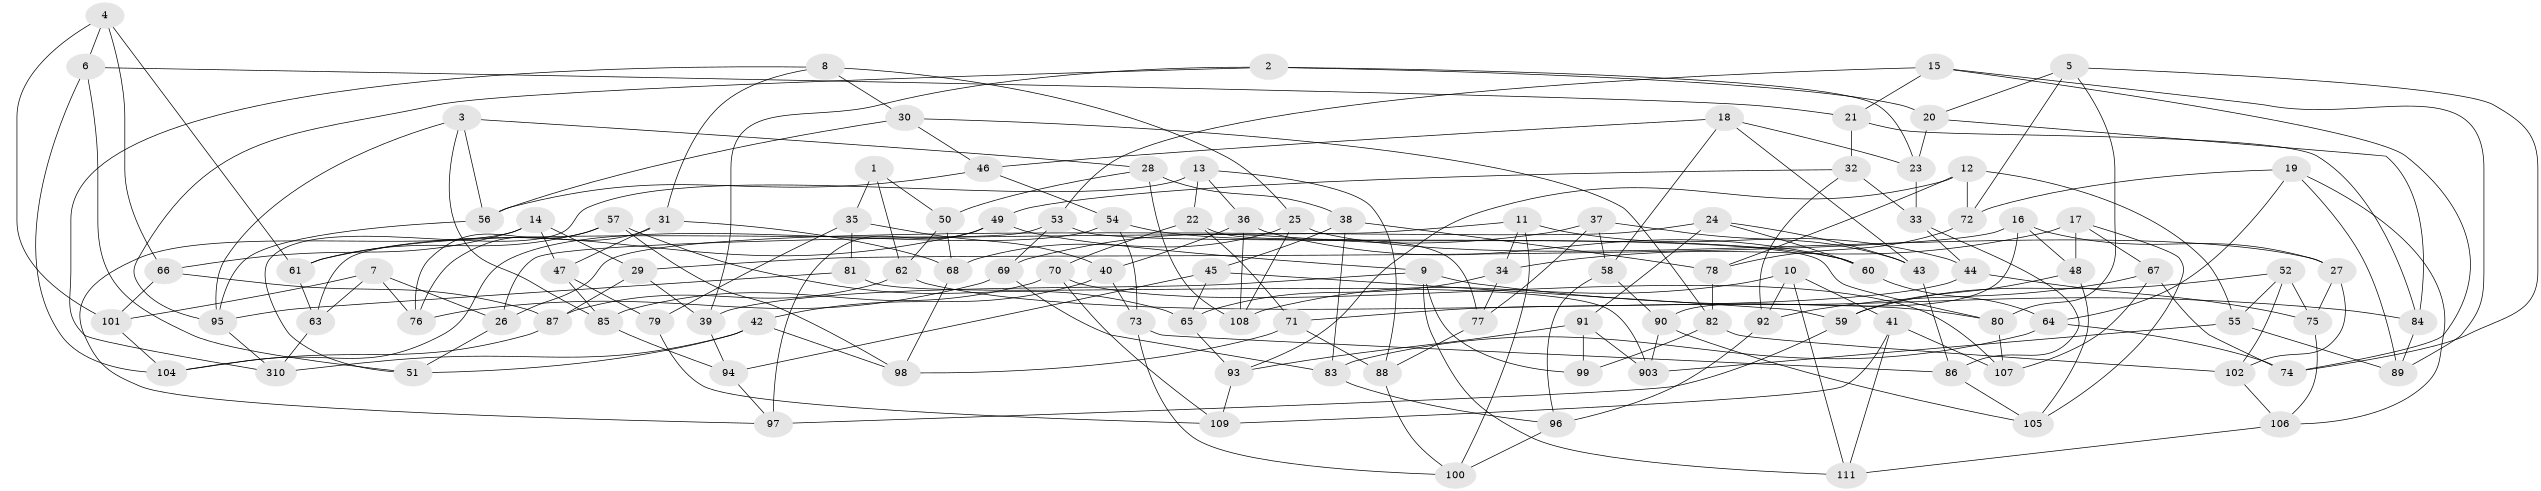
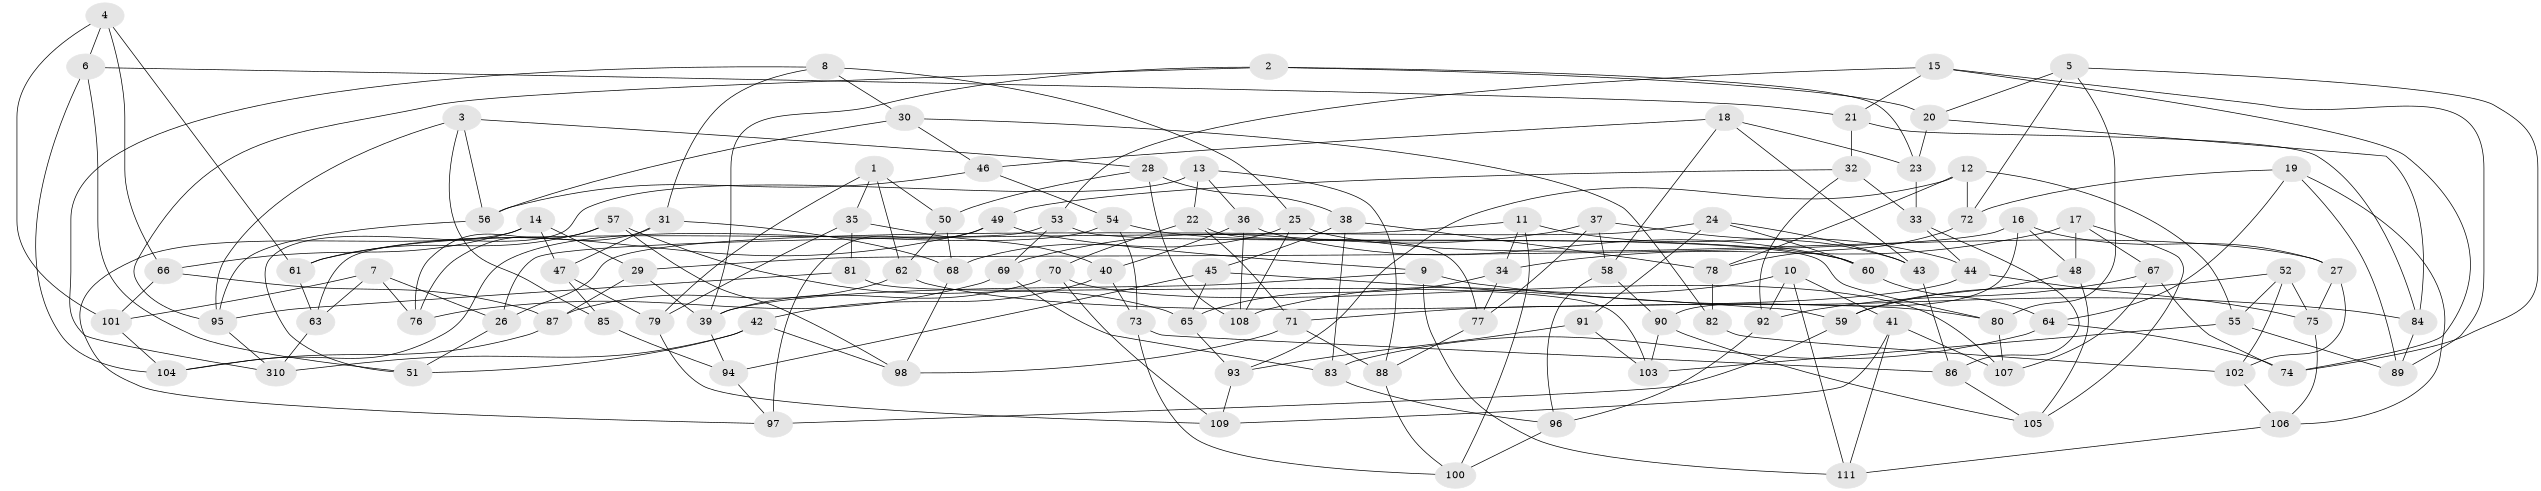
none -> (742, 247)
(862, 299) -> (881, 297)
(1583, 373) -> none
(1649, 373) -> (1649, 373)
